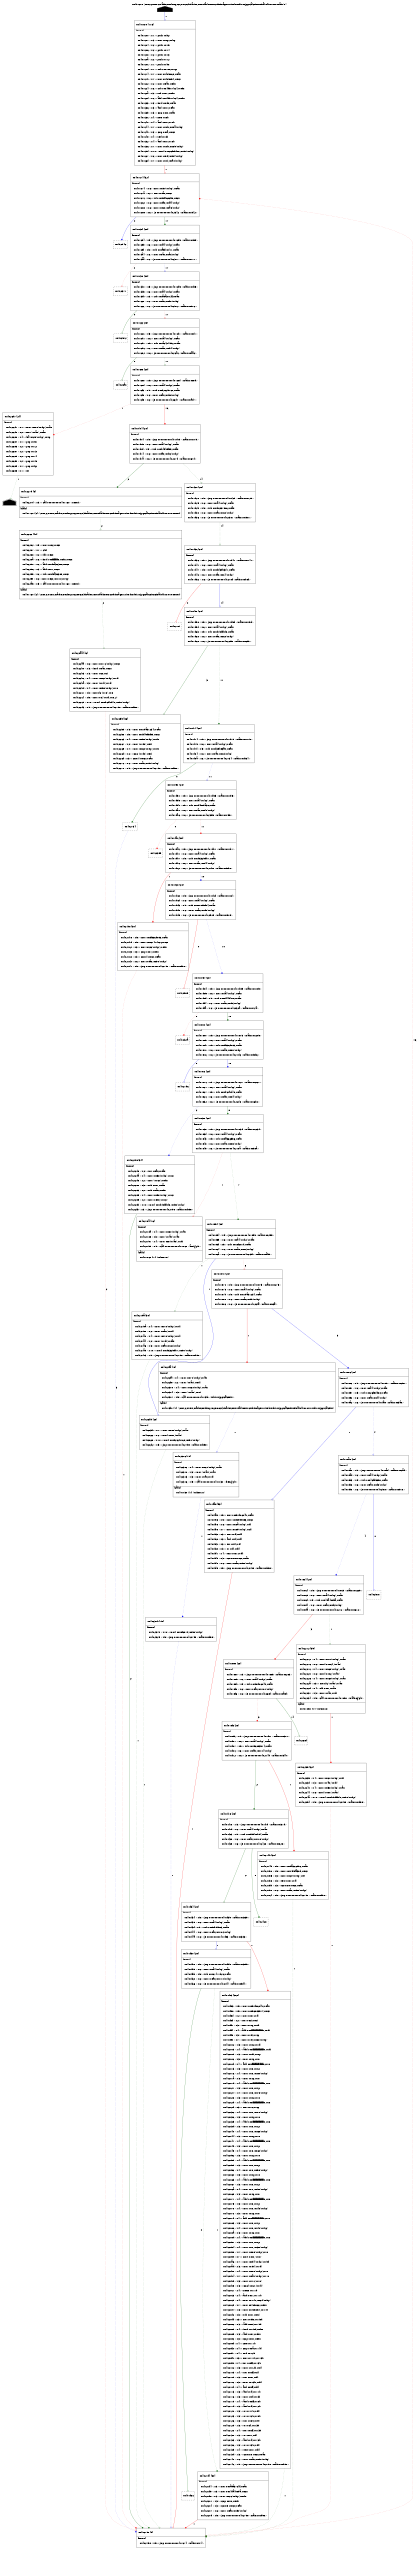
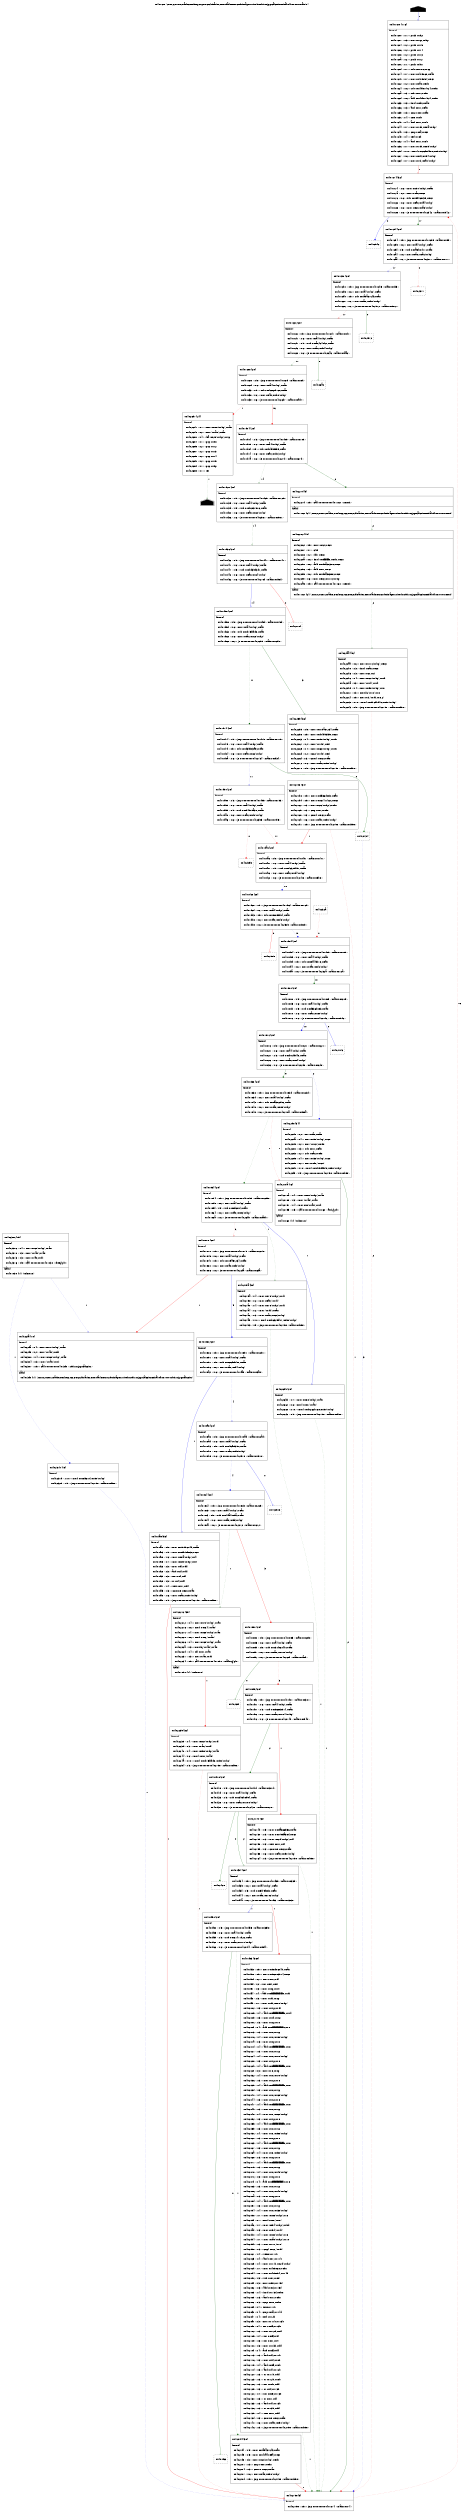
(158, 895) -> (306, 836)
(190, 1022) -> (319, 925)
(226, 1432) -> (69, 1305)
(292, 1717) -> (247, 1681)
